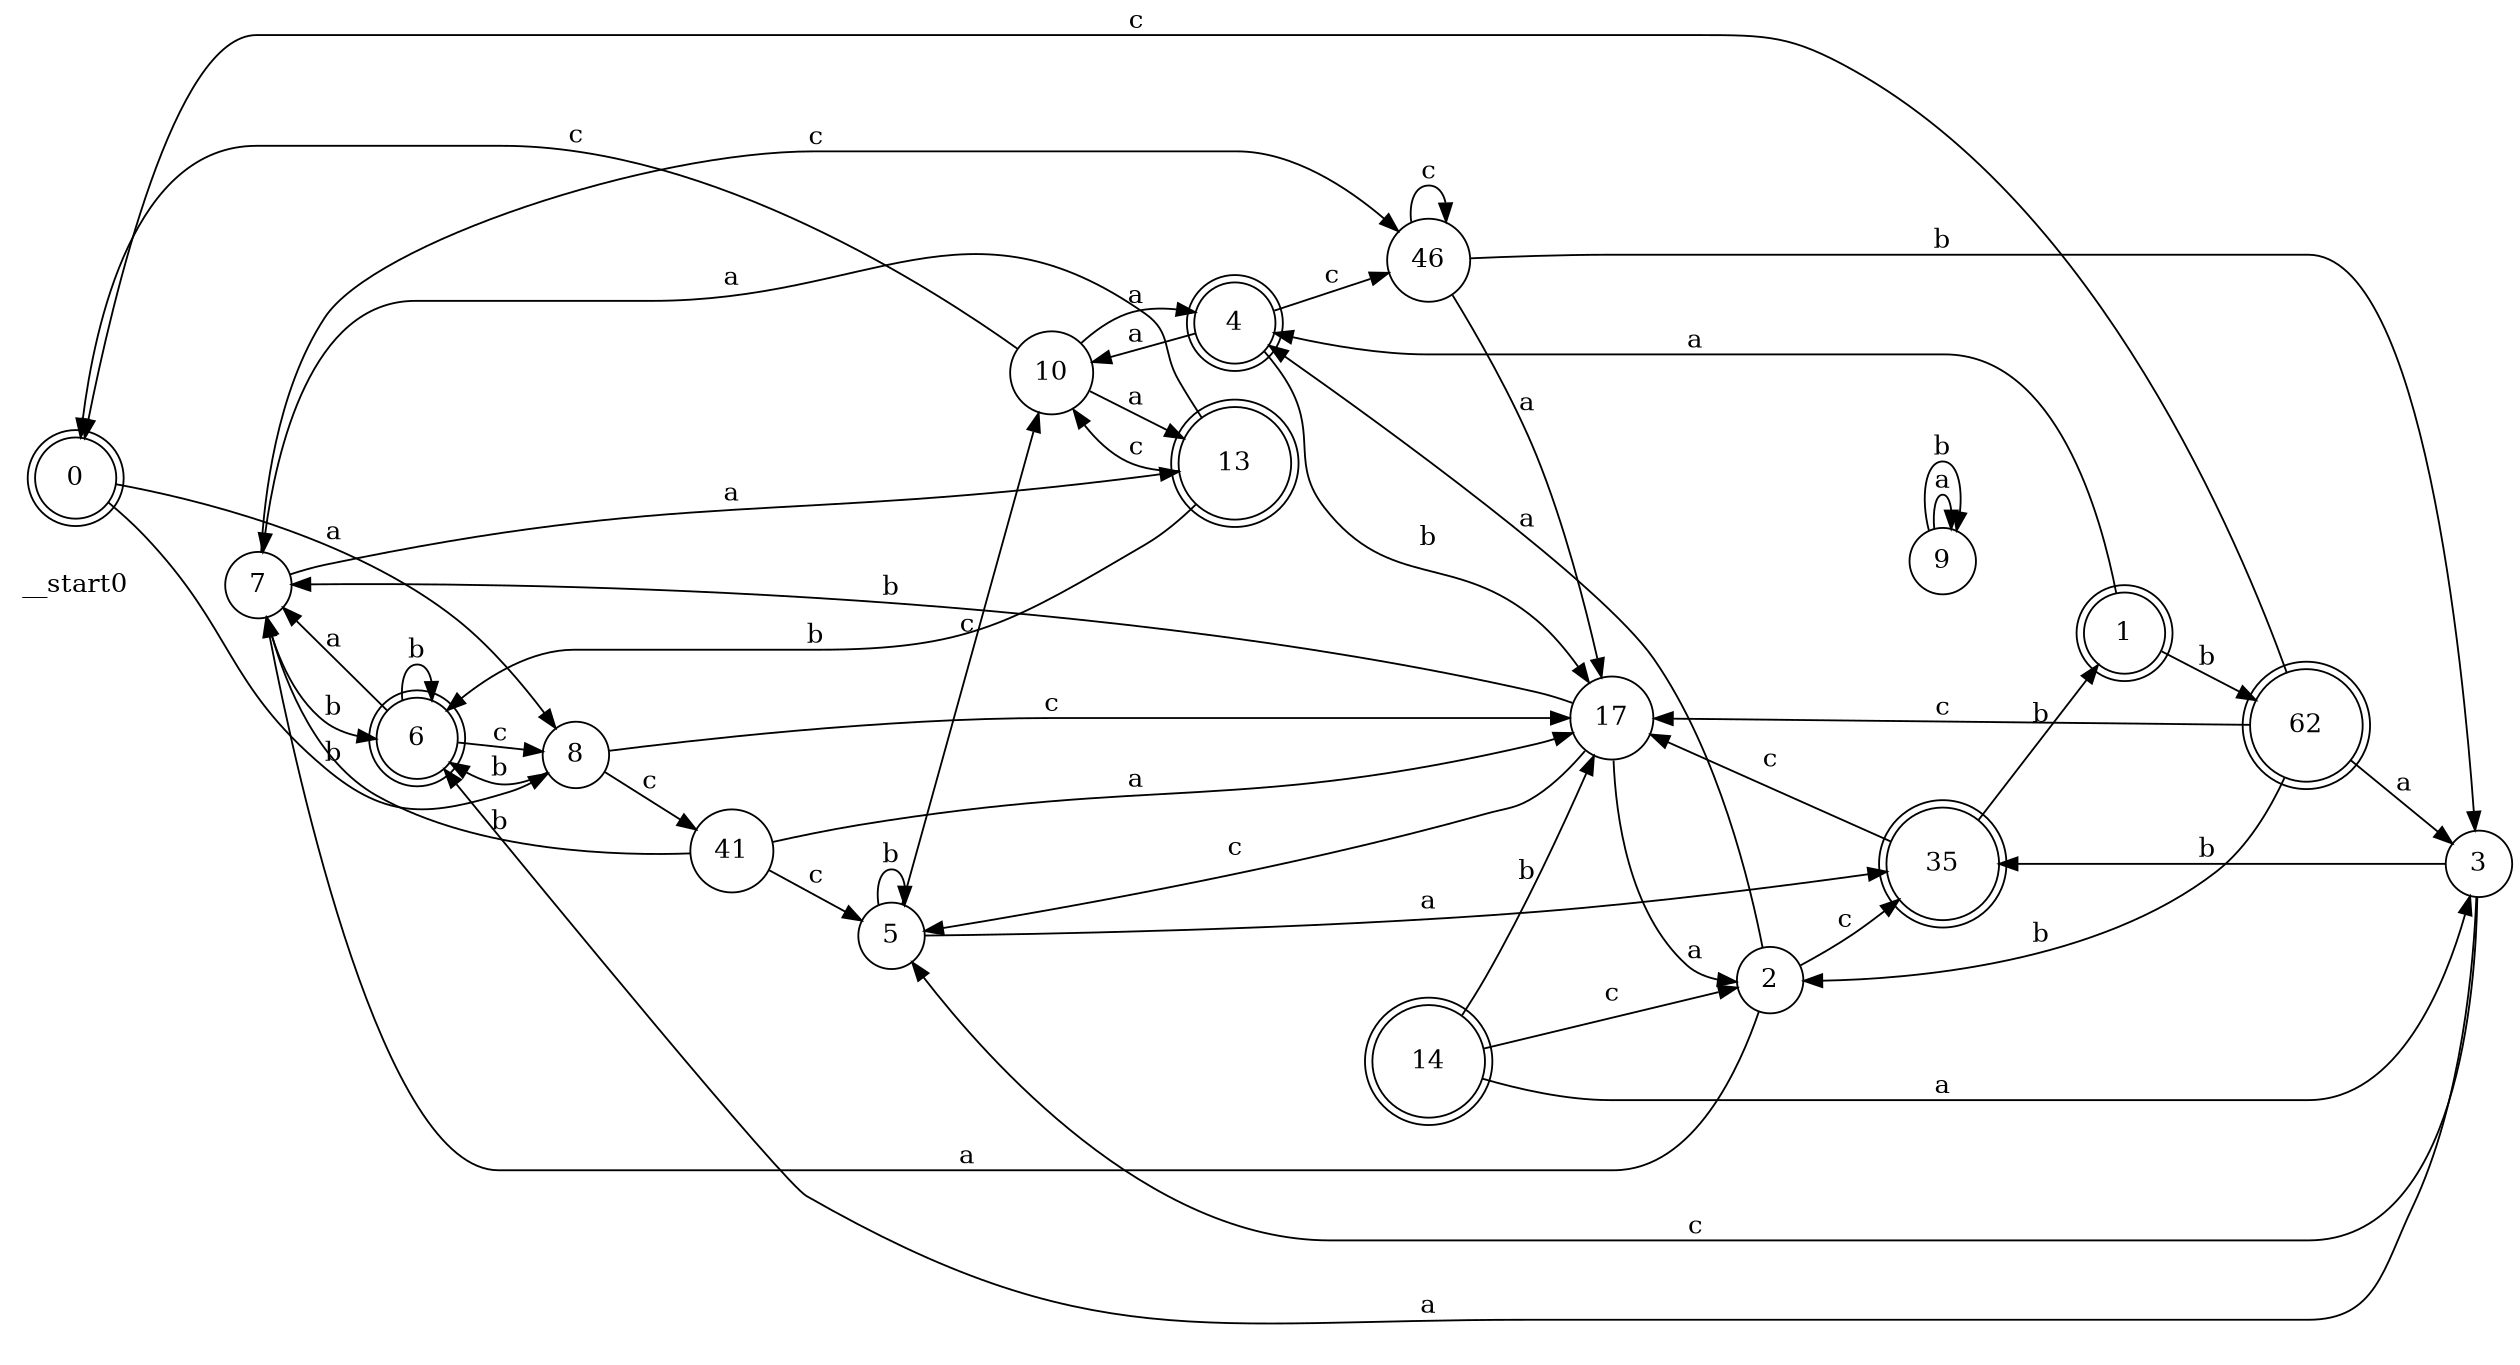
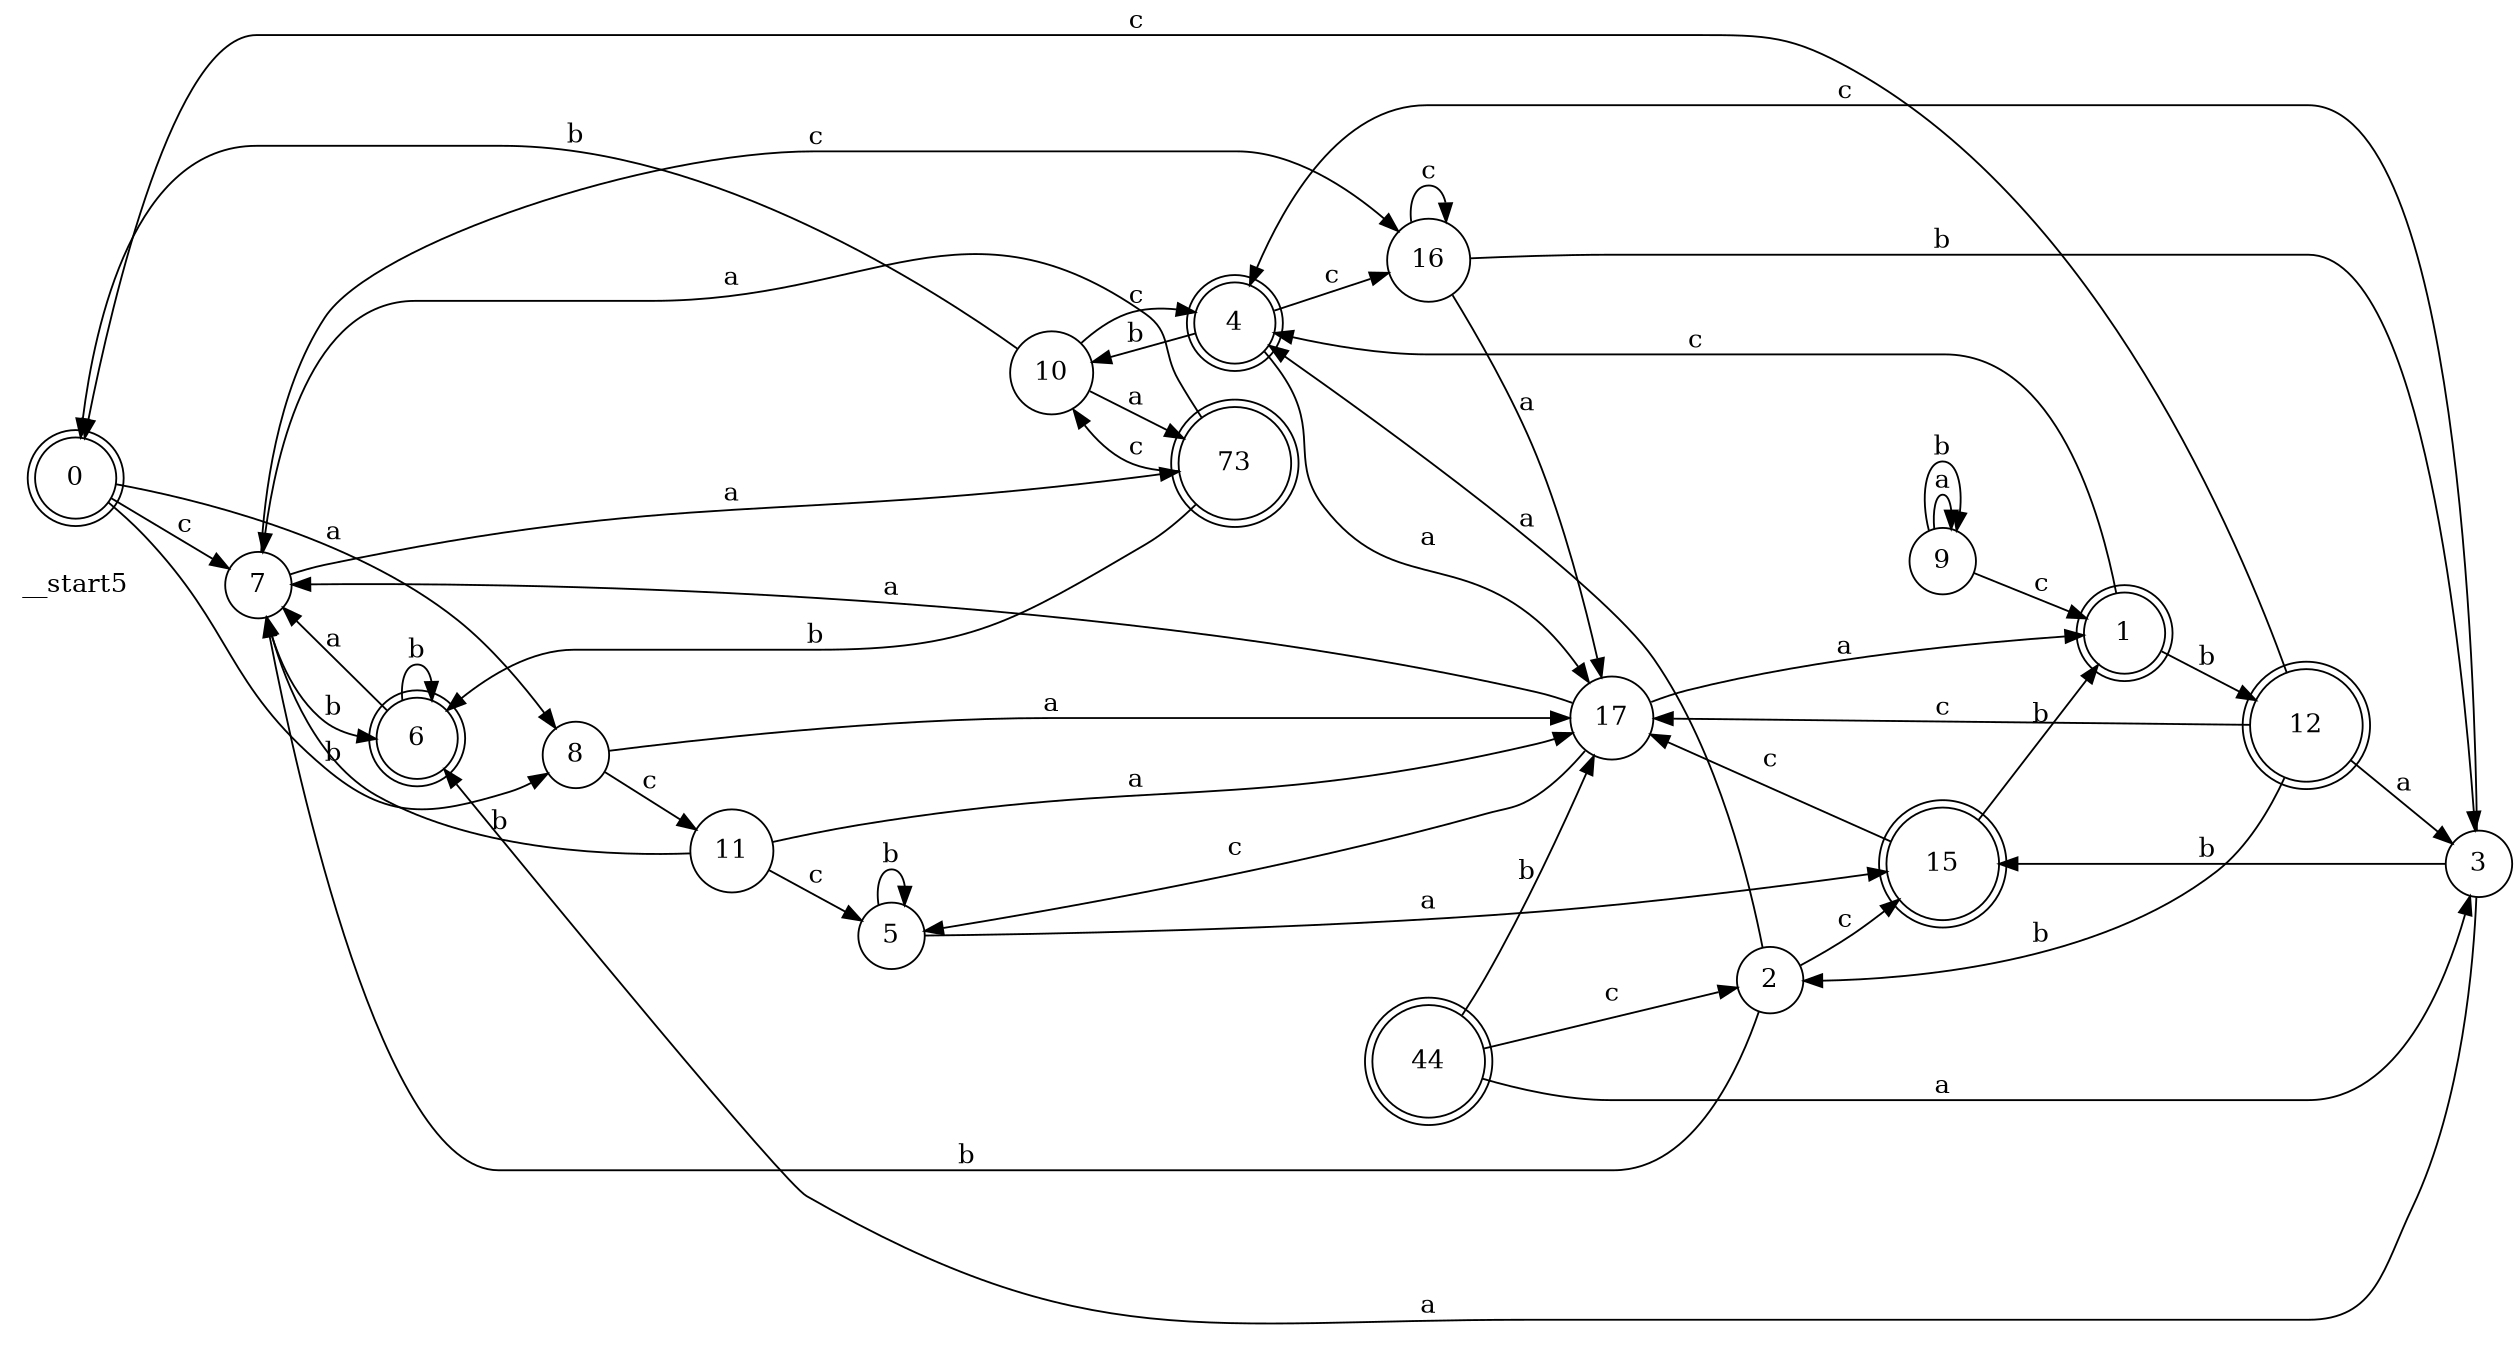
(576, 136) -> (576, 136)
(1429, 260) -> (1429, 260)
(1136, 296) -> (1136, 296)
(1136, 335) -> (1136, 335)
(1695, 341) -> (1695, 341)
(1235, 463) -> (1235, 463)
none -> (162, 529)
(1429, 538) -> (1429, 538)
(76, 585) -> (76, 585)
(892, 588) -> (892, 588)
none -> (2021, 592)
(968, 668) -> none
(1052, 704) -> (1052, 704)
(2306, 725) -> (2306, 725)
(491, 746) -> none
(496, 784) -> none
(732, 851) -> (732, 851)
(1943, 864) -> (1943, 864)
(1637, 886) -> (1856, 658)
(1429, 1061) -> (1429, 1061)
(967, 1156) -> (967, 1156)
(1779, 1240) -> (2131, 105)
